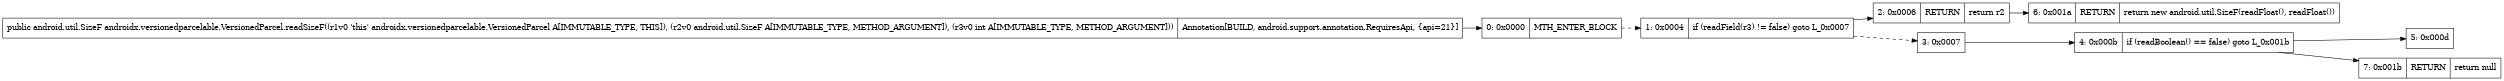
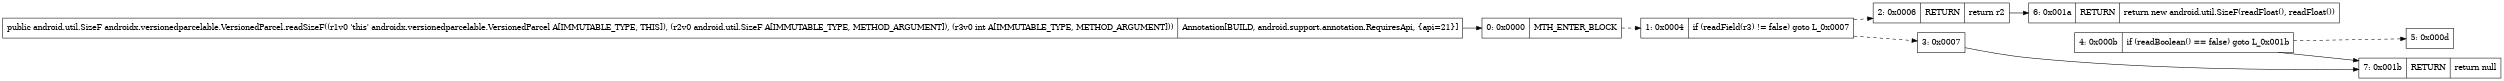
(1861, 19) -> (1861, 19)
(2347, 40) -> (2347, 40)
(2017, 43) -> (2159, 67)
